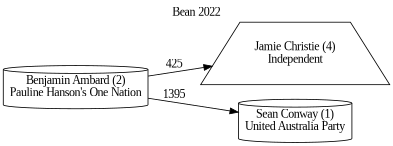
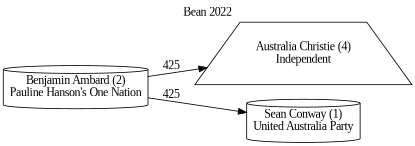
(295, 53) -> (303, 53)
(174, 95) -> (171, 95)
